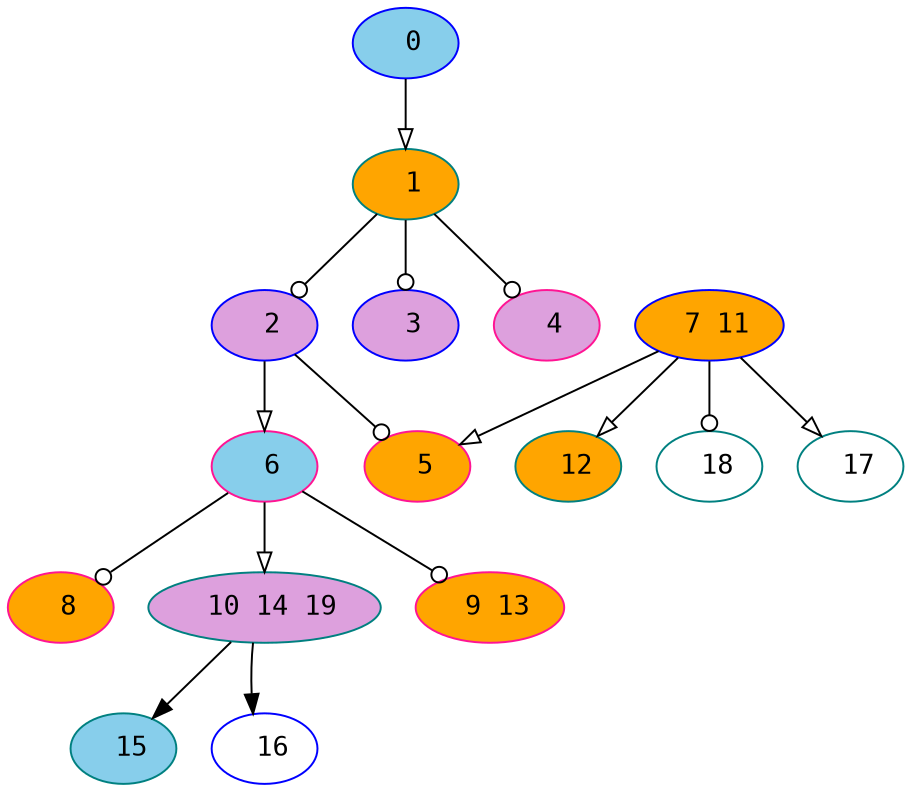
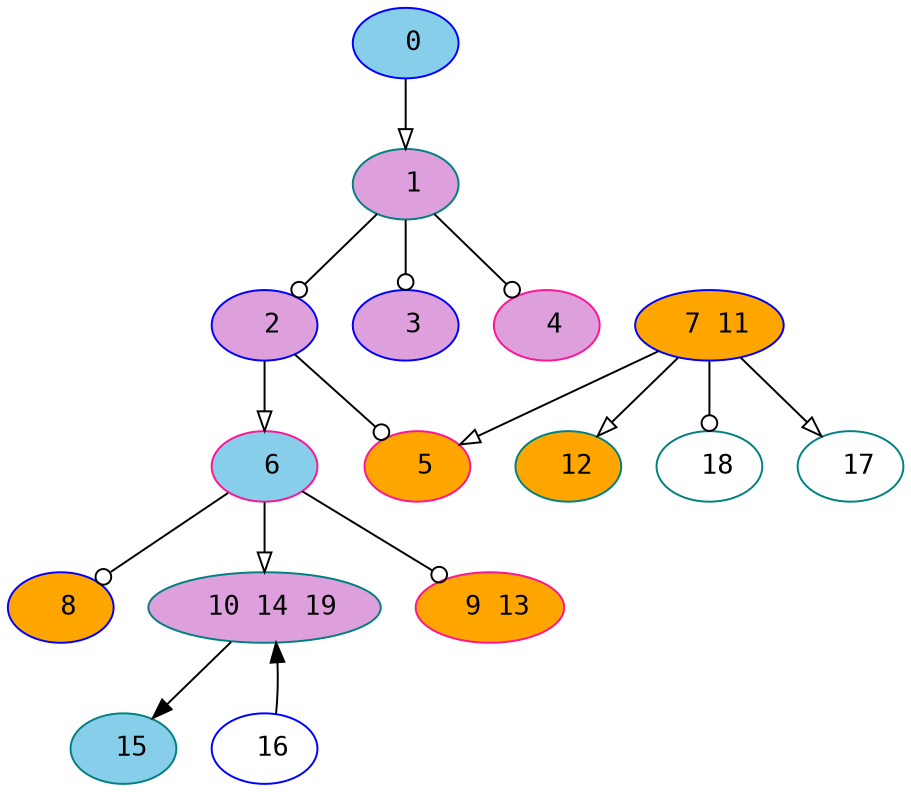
(406, 184) -> (406, 184)
(61, 608) -> (61, 608)
(251, 668) -> (278, 688)
